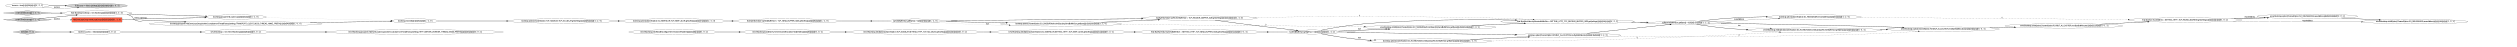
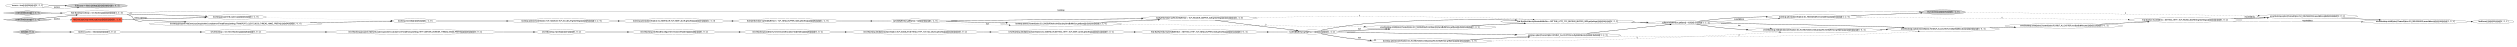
none -> (1943, 12)
none -> (2493, 22)
none -> (561, 32)
